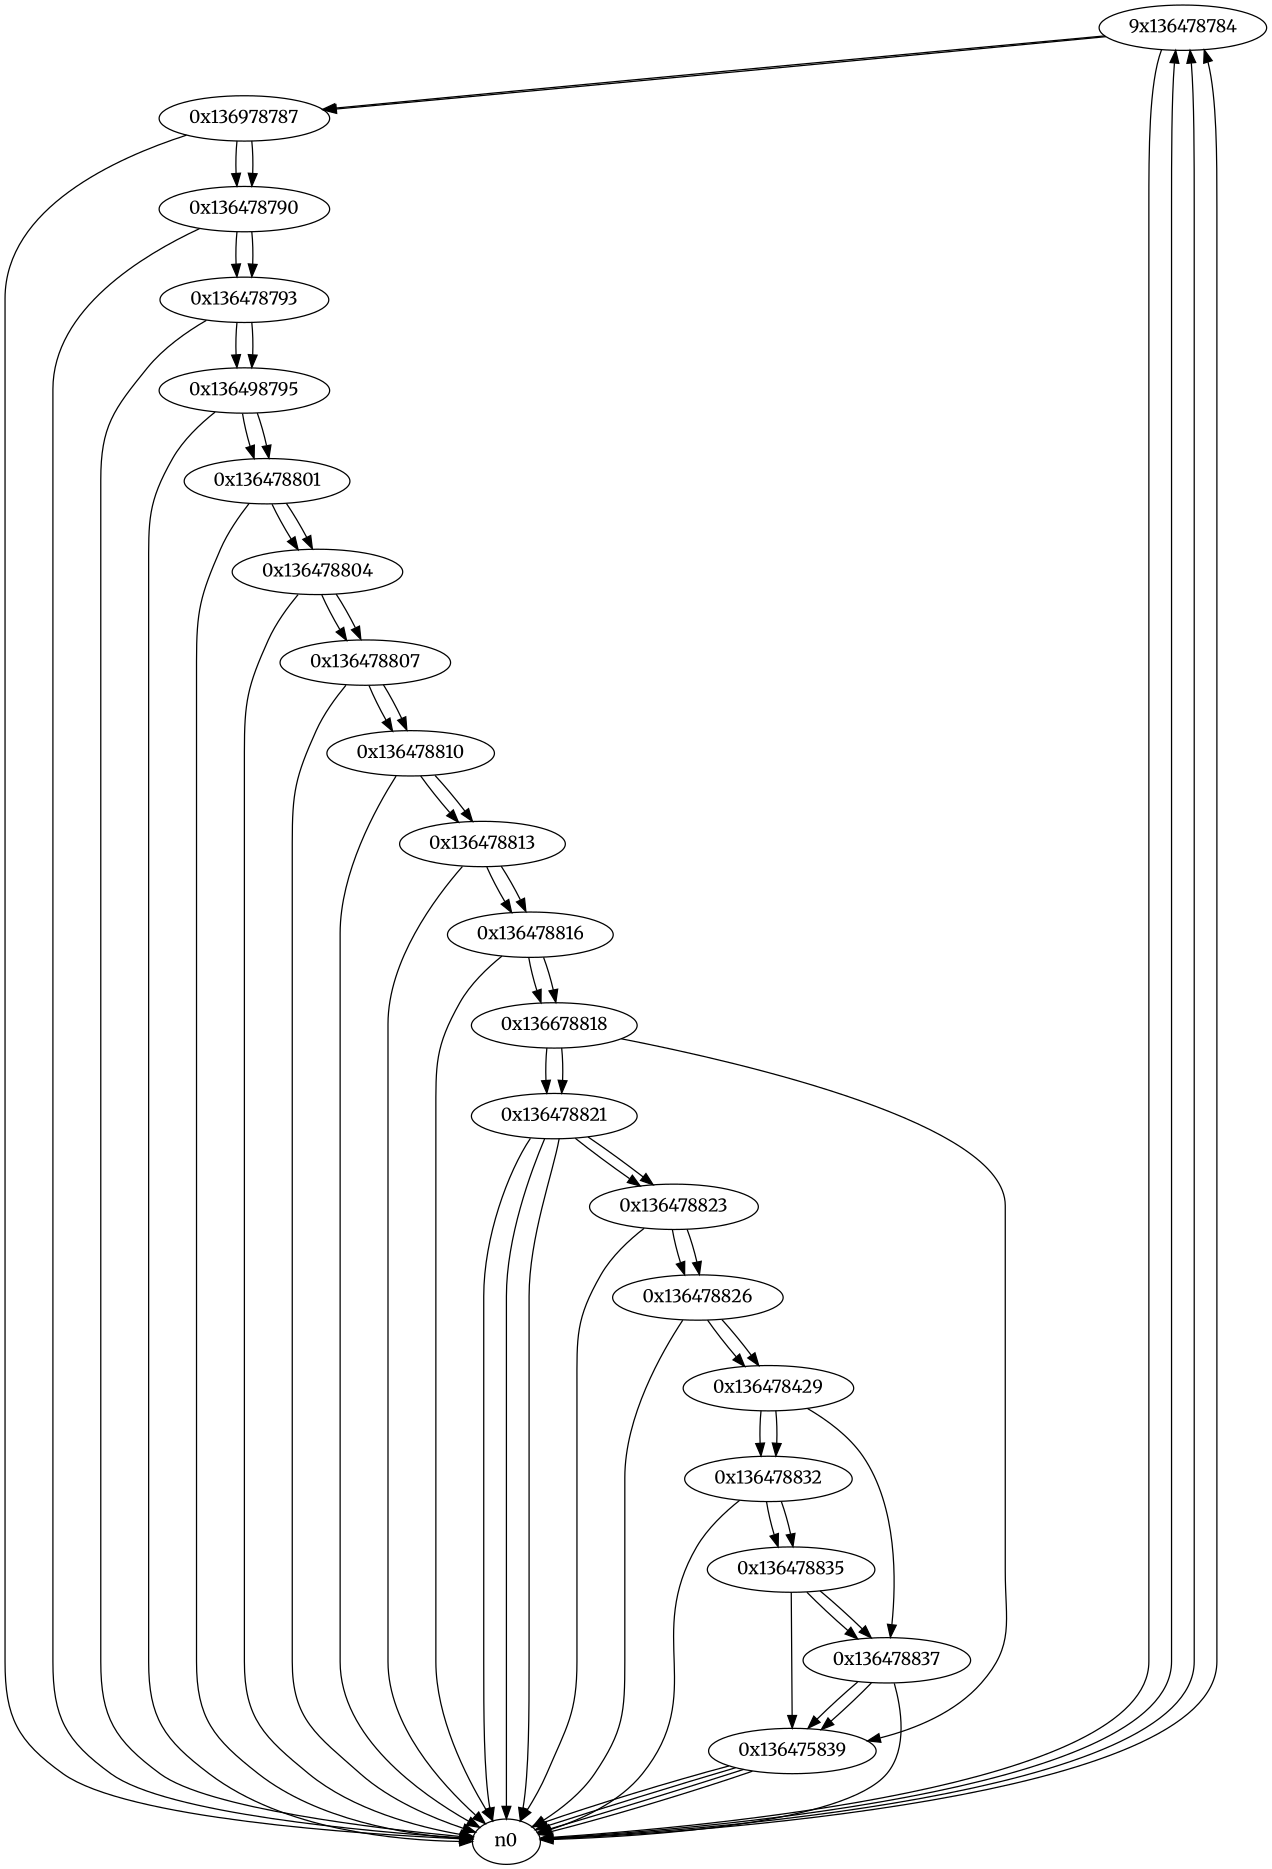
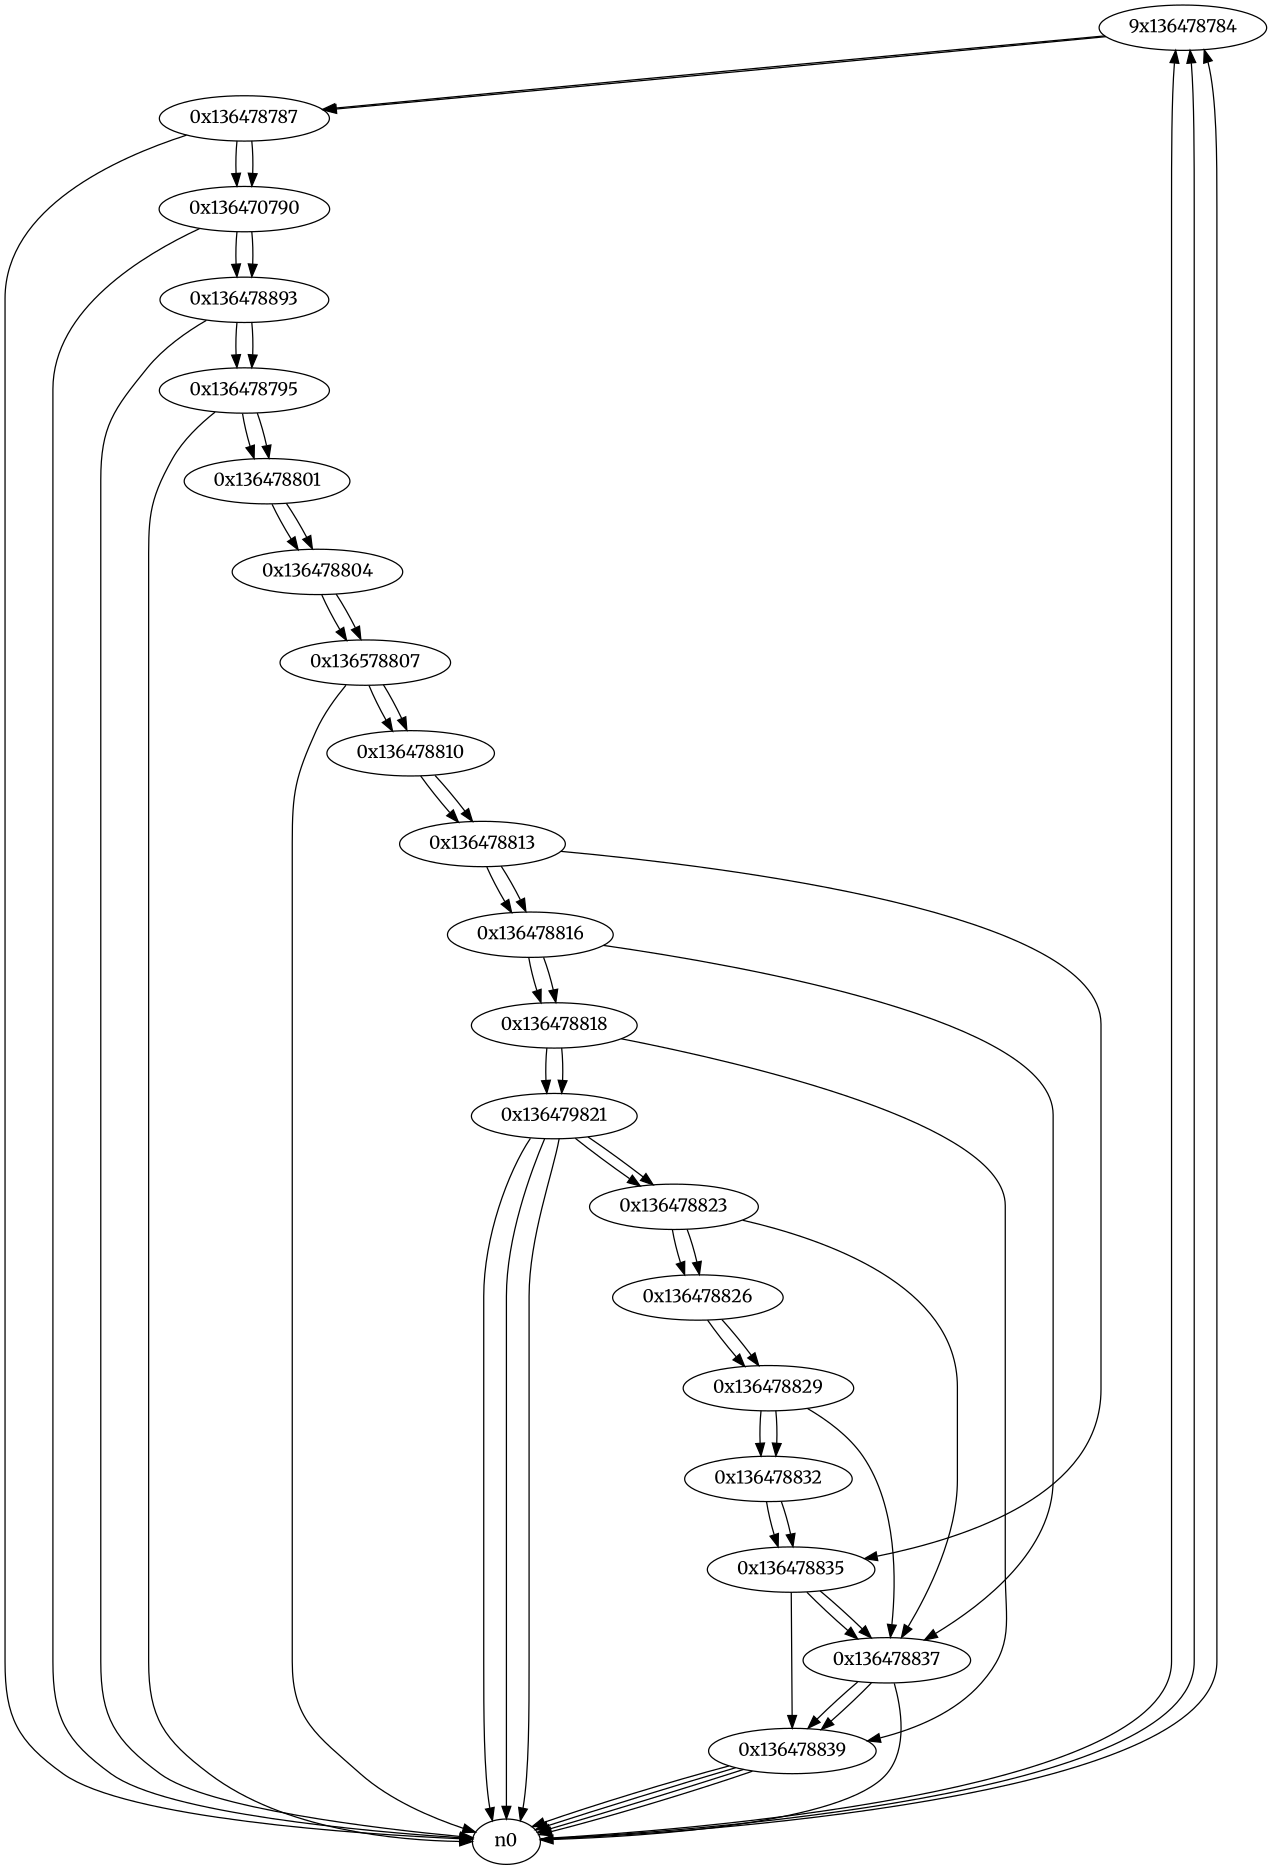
(244, 118) -> (244, 118)
(244, 209) -> (244, 209)
(244, 300) -> (244, 300)
(244, 391) -> (244, 391)
(365, 663) -> (365, 663)
(554, 1025) -> (554, 1025)
(554, 1116) -> (554, 1116)
(1149, 1178) -> none
(197, 1251) -> none
(244, 1272) -> none
(340, 1320) -> none
(388, 1345) -> (1101, 1063)
(436, 1377) -> (1053, 1149)
(768, 1388) -> (768, 1388)
(577, 1513) -> (954, 1366)
(625, 1579) -> none
(674, 1684) -> none
(792, 1751) -> (792, 1751)
